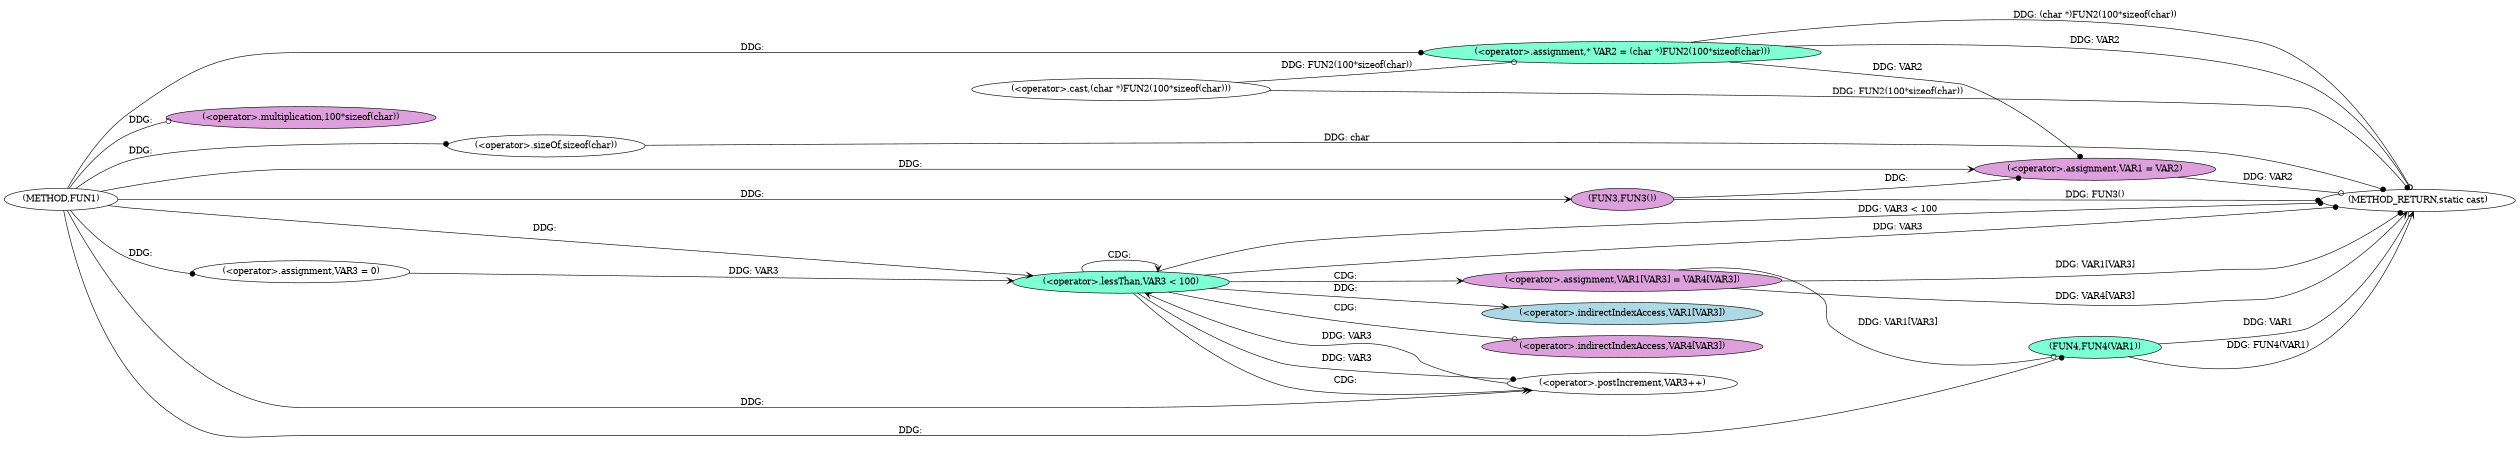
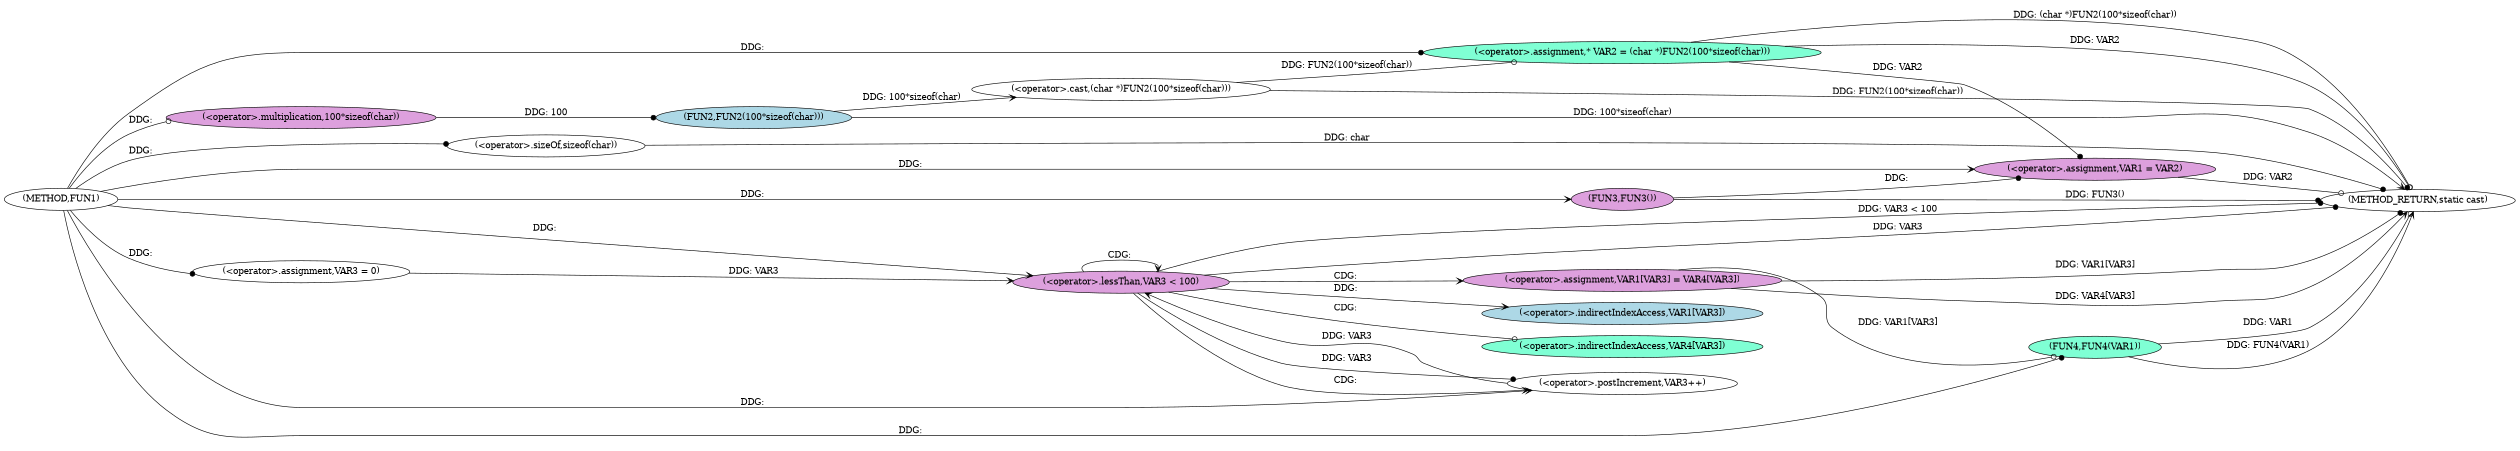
none -> (754, 118)
(1121, 282) -> (1121, 282)
(1622, 347) -> (1622, 347)
